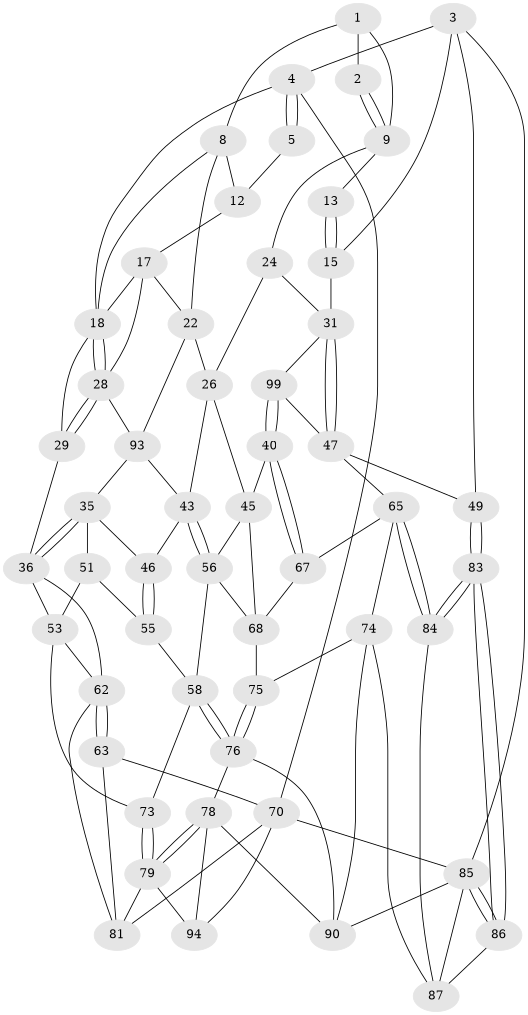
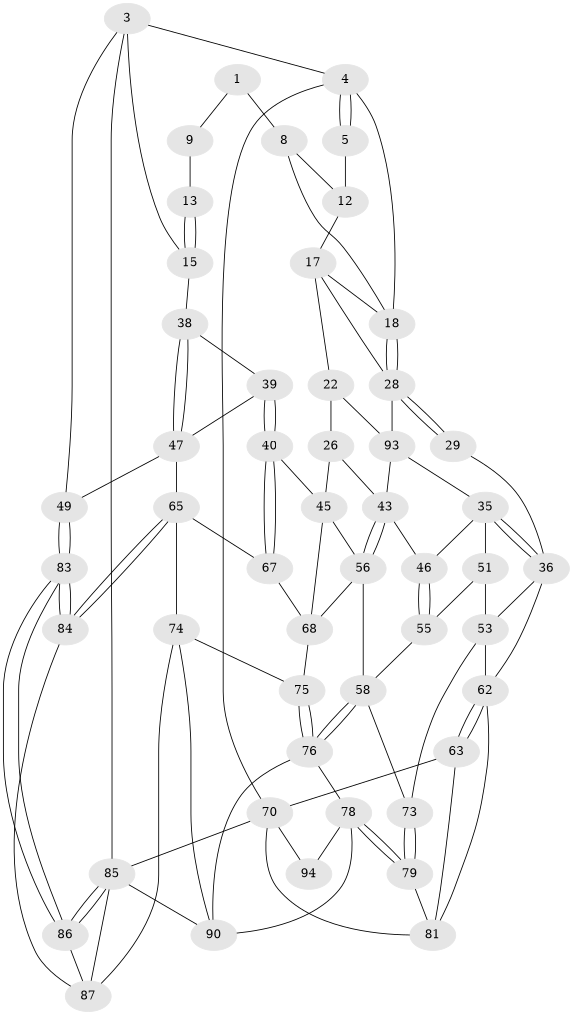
(358, 80) -> none
(198, 235) -> none
(270, 263) -> none
(331, 324) -> (185, 324)
(67, 382) -> none
(274, 385) -> (270, 385)
(171, 905) -> none
